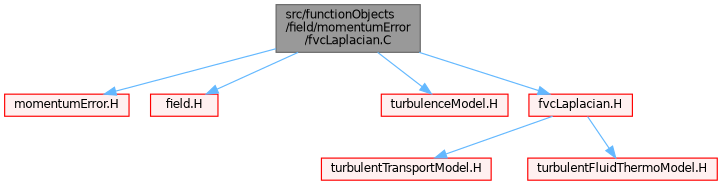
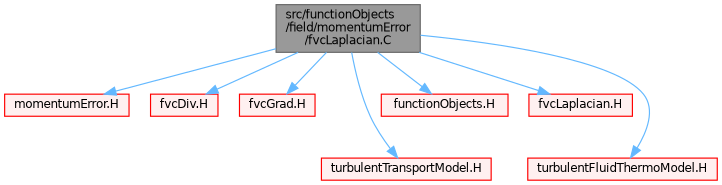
(184, 105) -> (184, 105)
none -> (277, 105)
(445, 105) -> (445, 105)
(598, 132) -> (564, 58)
(499, 135) -> (365, 103)
